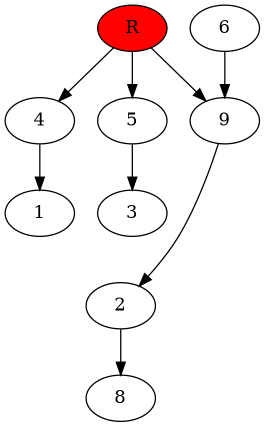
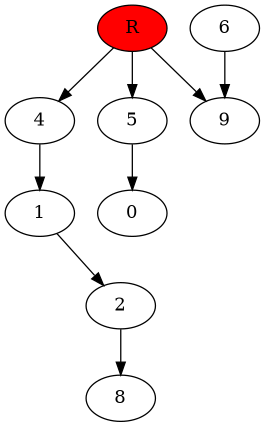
(132, 213) -> (132, 213)
(191, 214) -> (76, 255)
